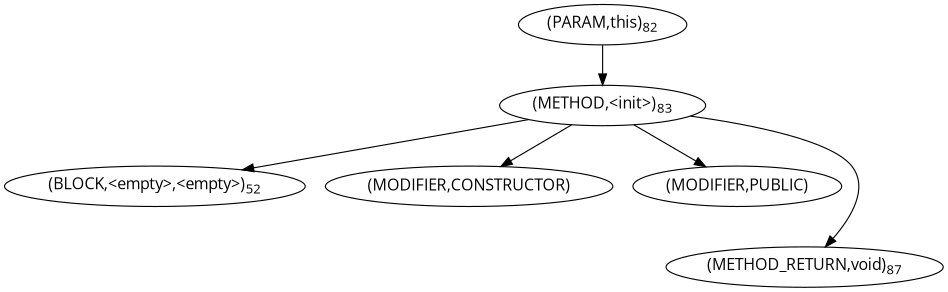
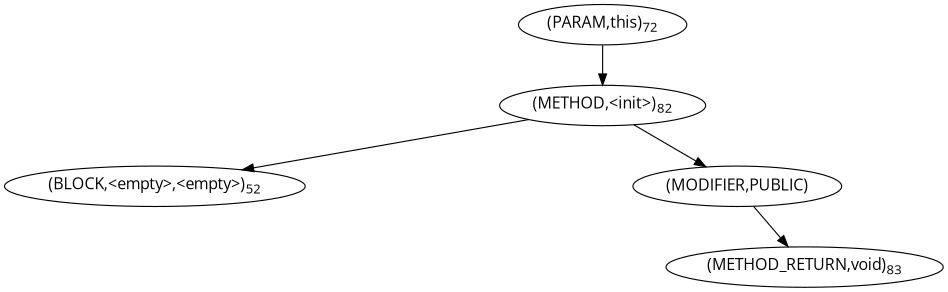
(650, 23) -> (650, 23)
(665, 104) -> (665, 104)
(813, 143) -> (767, 222)
(469, 186) -> none
(894, 265) -> (894, 265)
